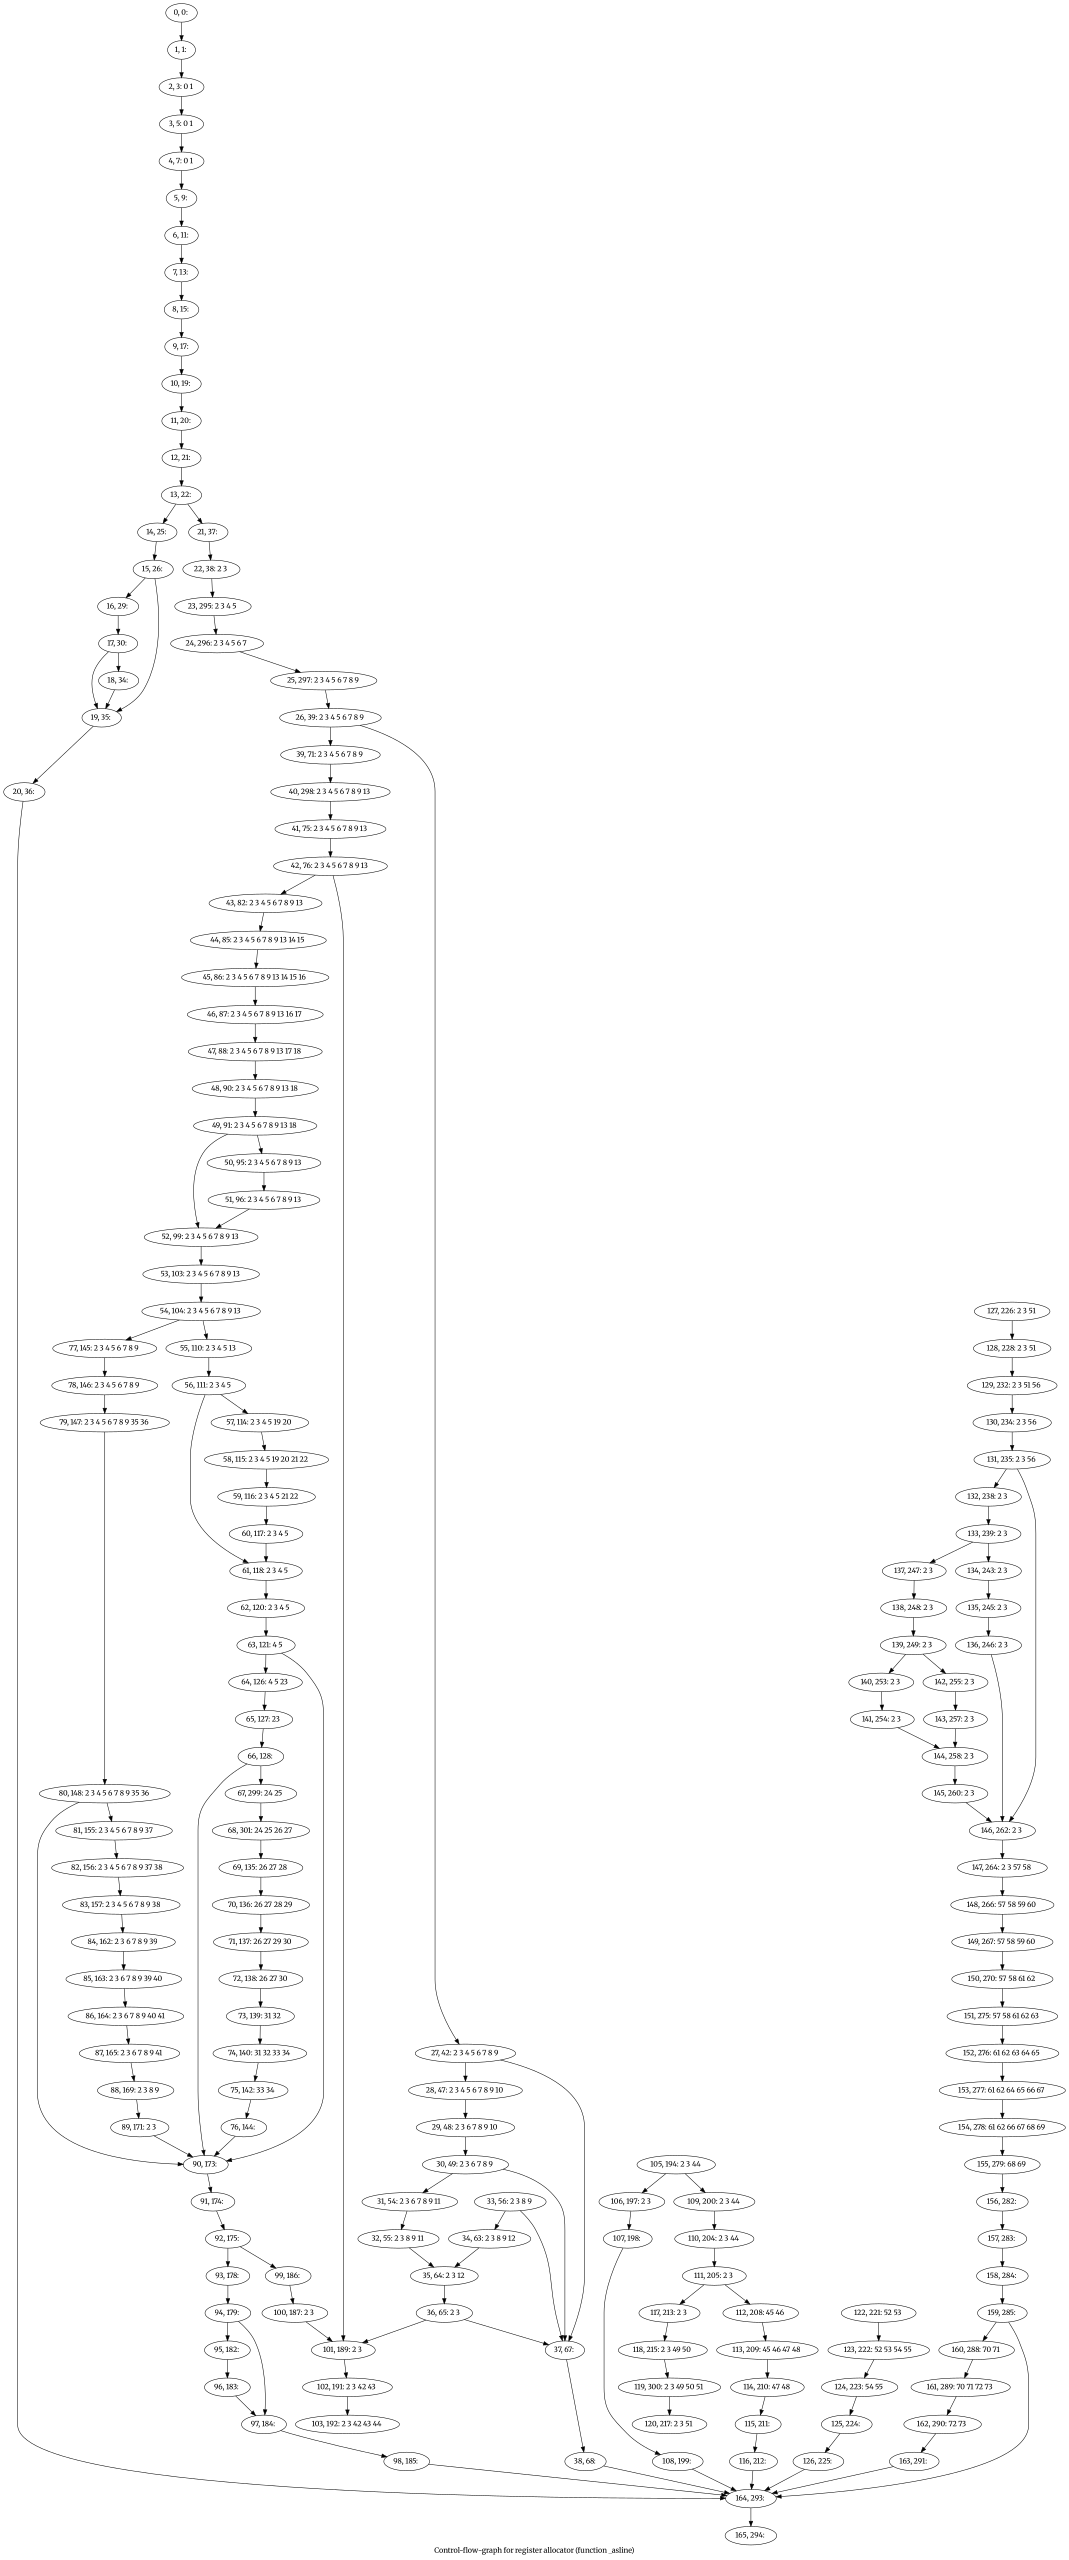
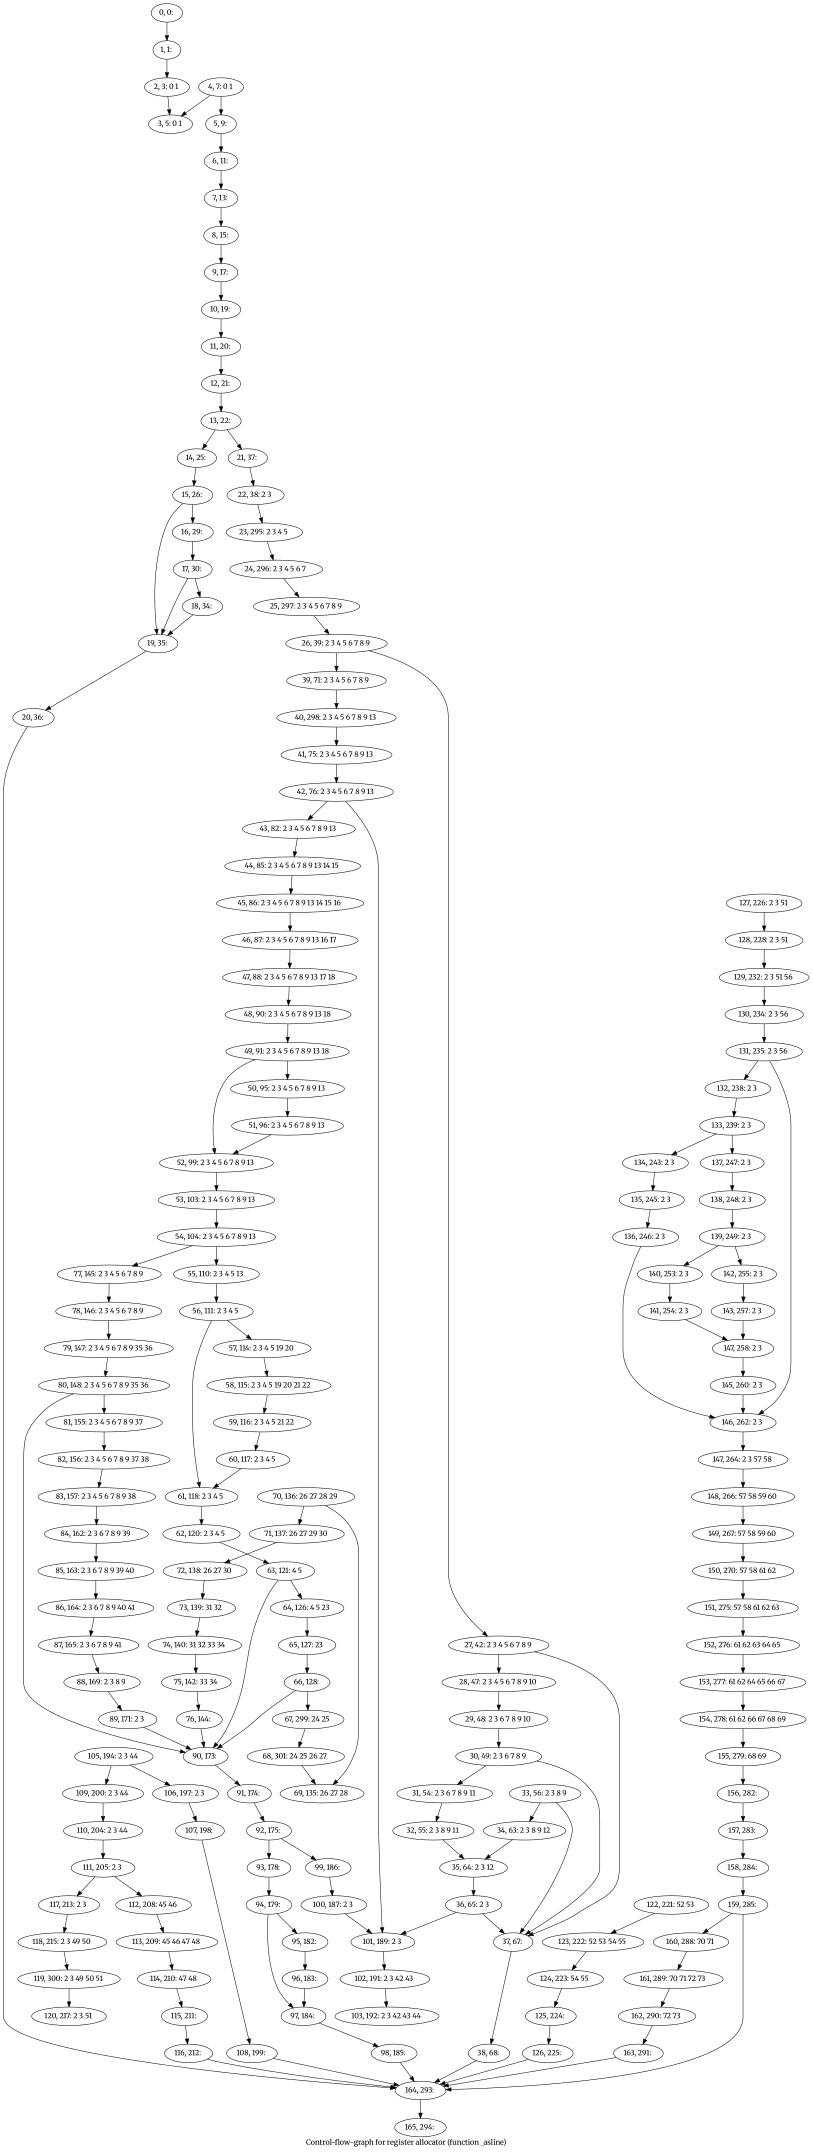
(182, 140) -> (198, 104)
(955, 1757) -> (743, 1348)
(261, 1884) -> (359, 1639)
